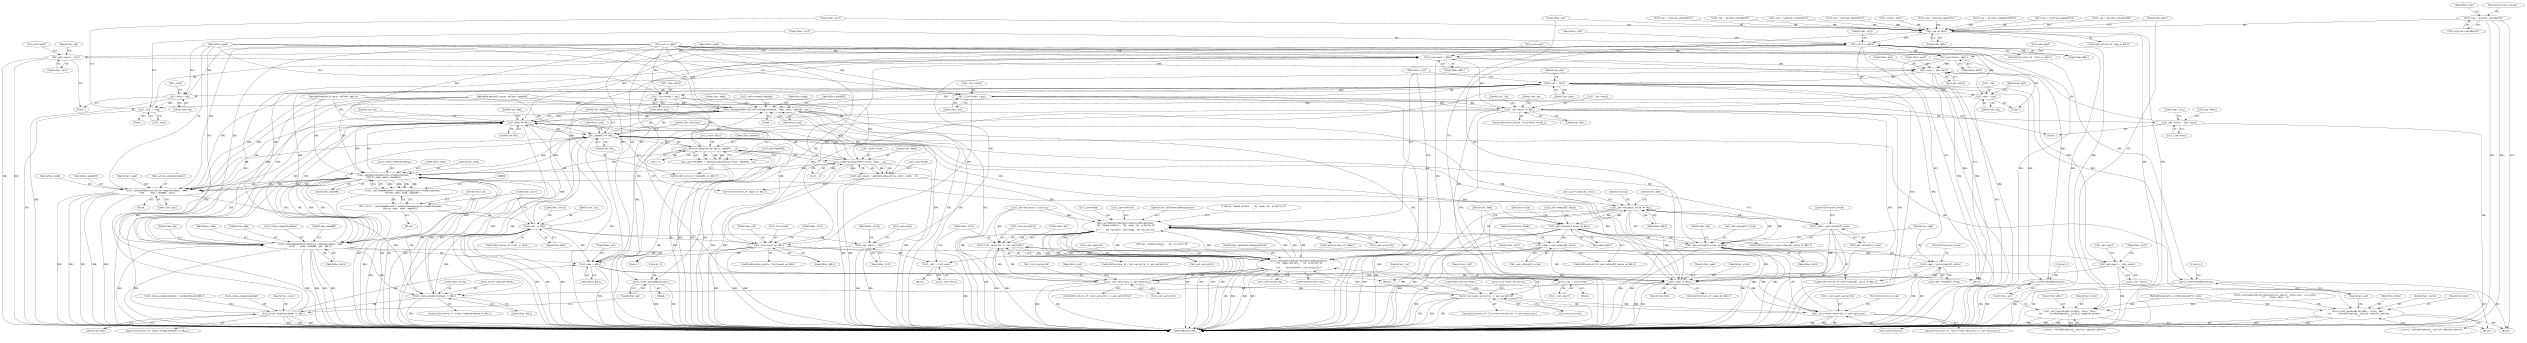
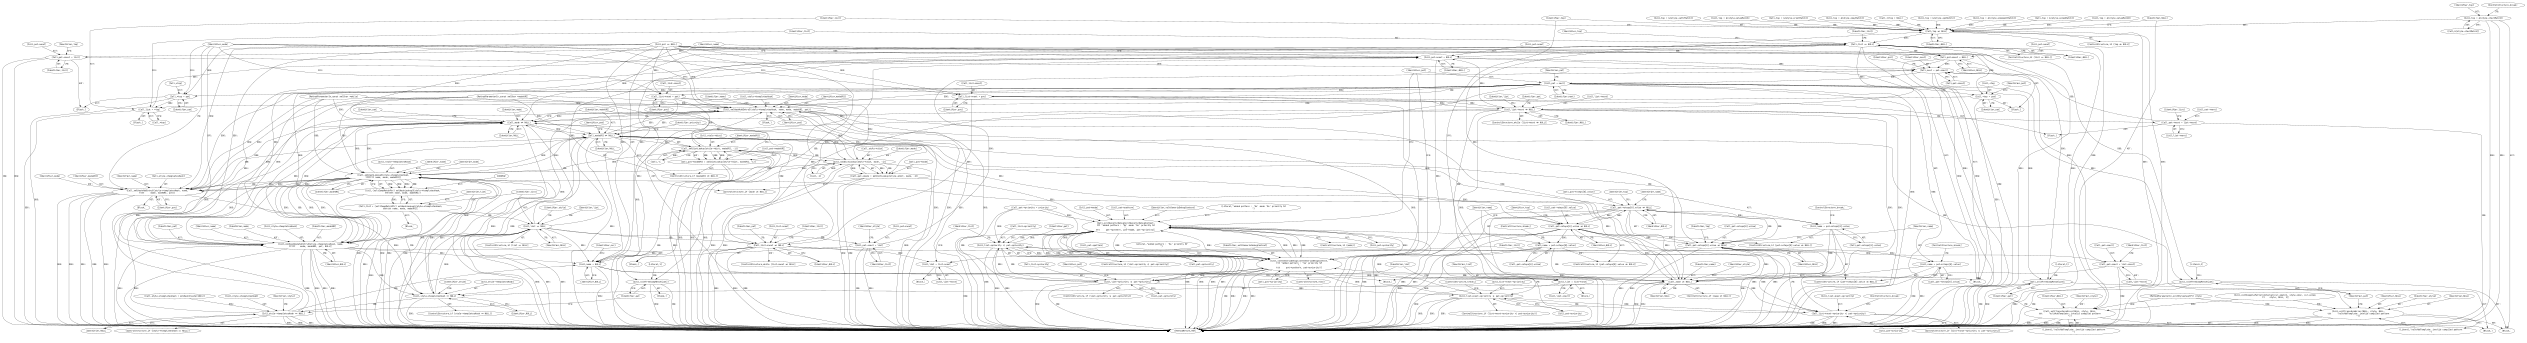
(623, 129) -> none
